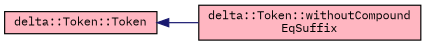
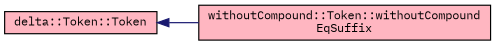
(310, 23) -> (345, 23)
